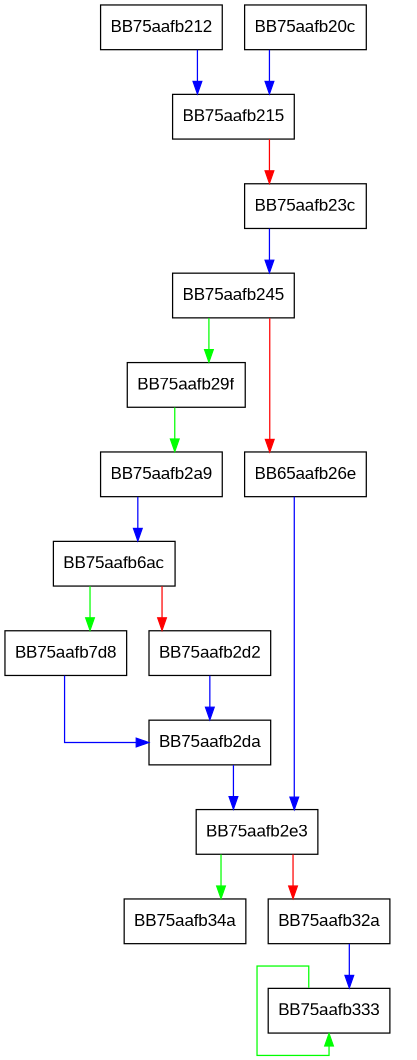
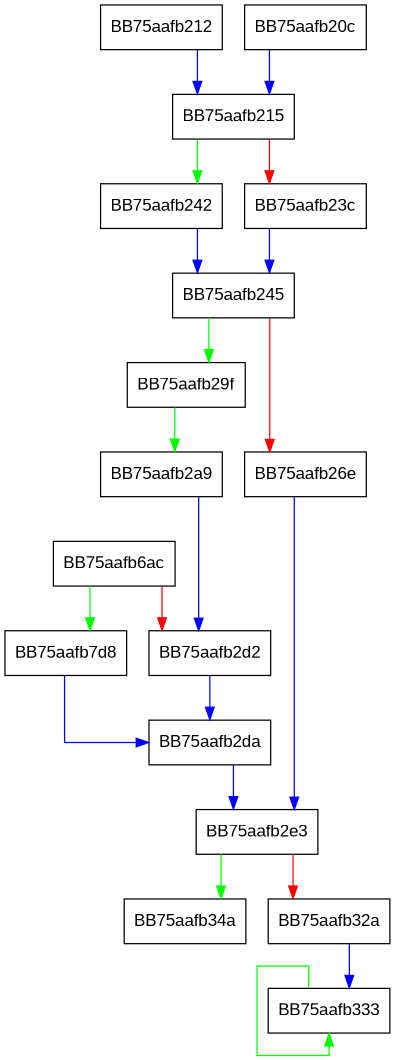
none -> (161, 206)
(305, 474) -> (305, 474)
(138, 513) -> (199, 558)
